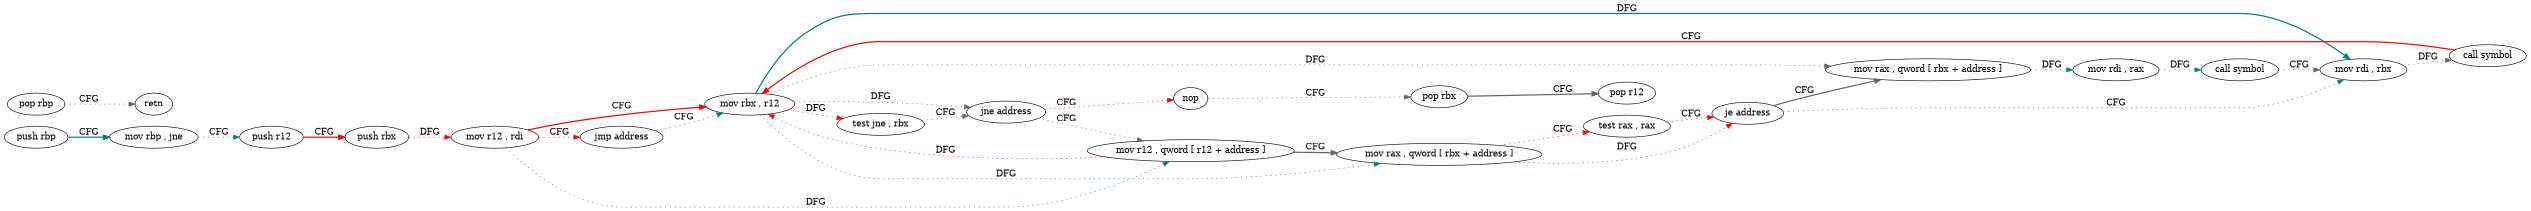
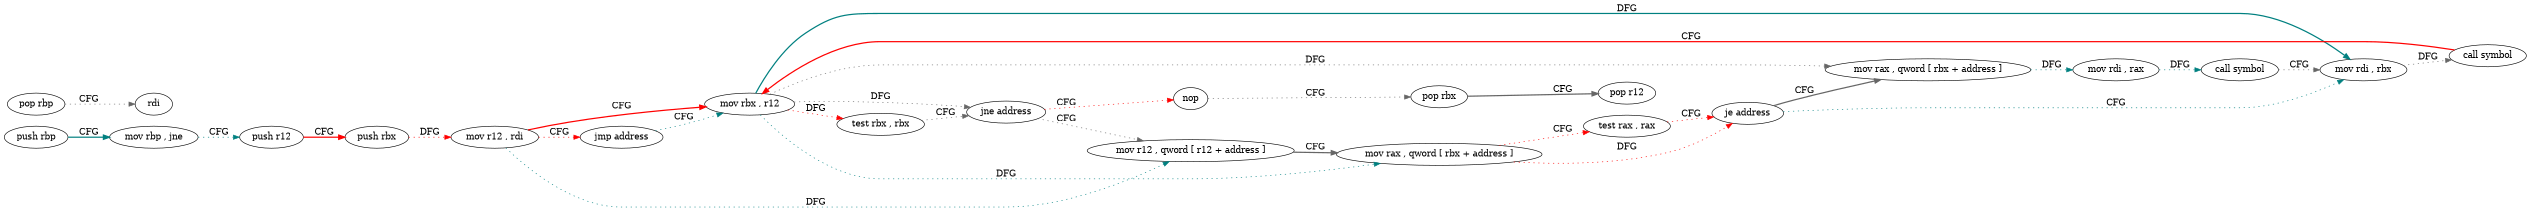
(154, 104) -> (154, 104)
(881, 124) -> (881, 124)
(937, 155) -> none
